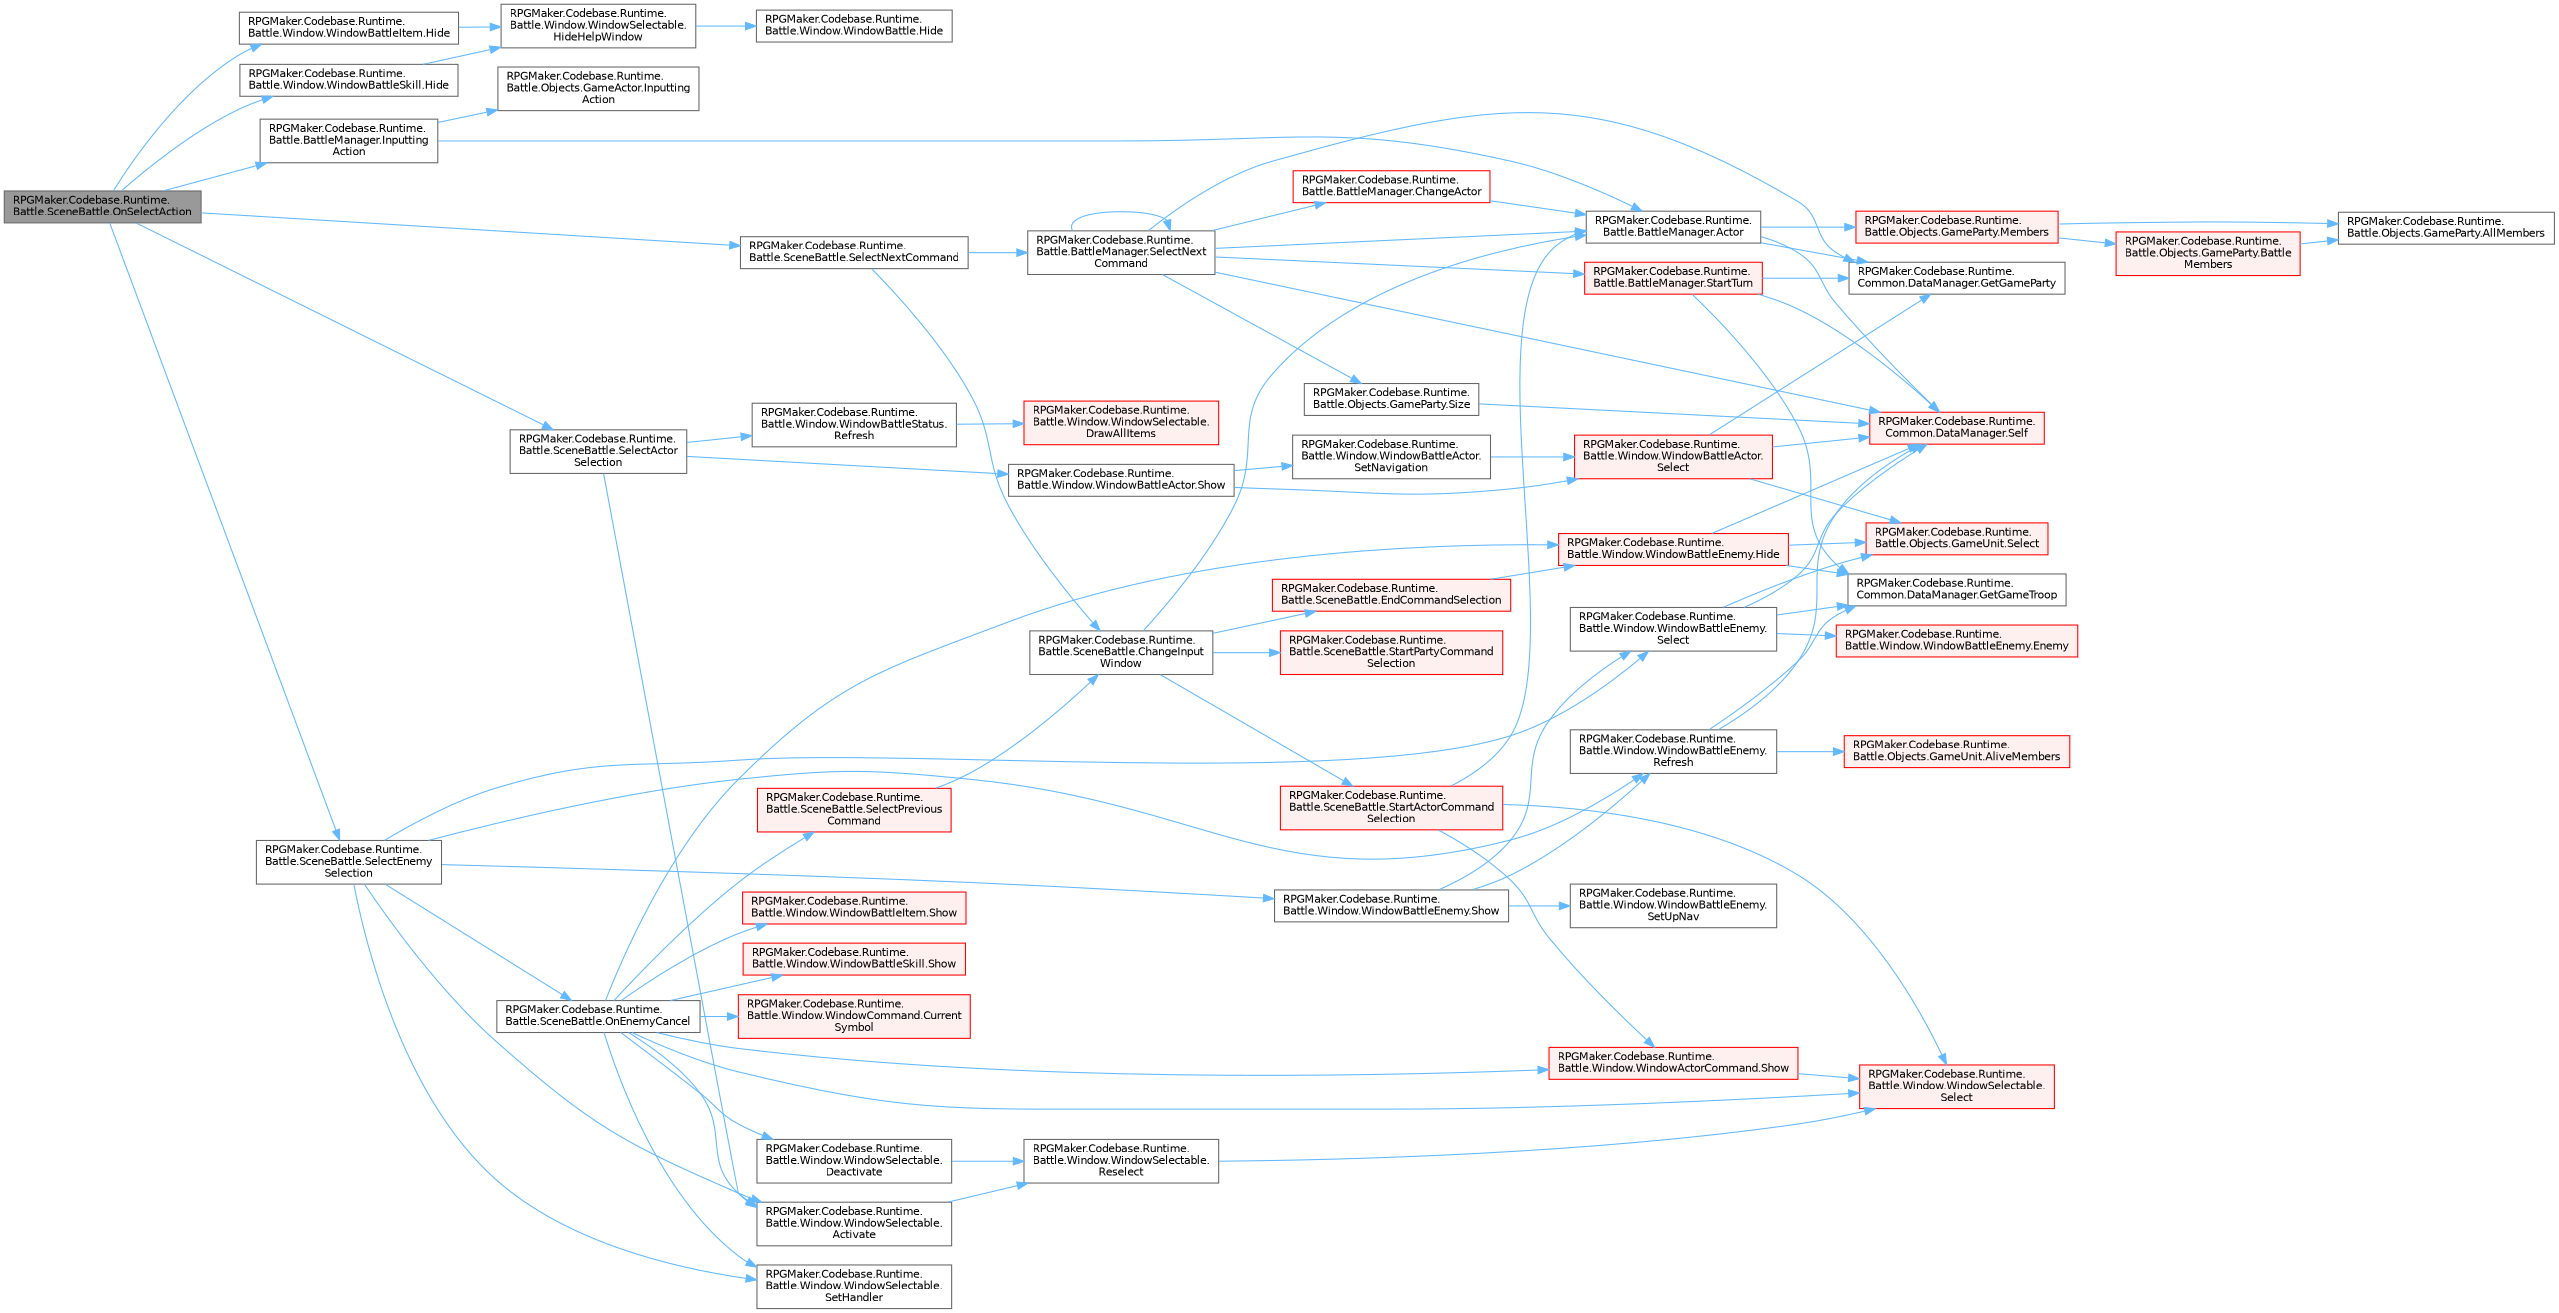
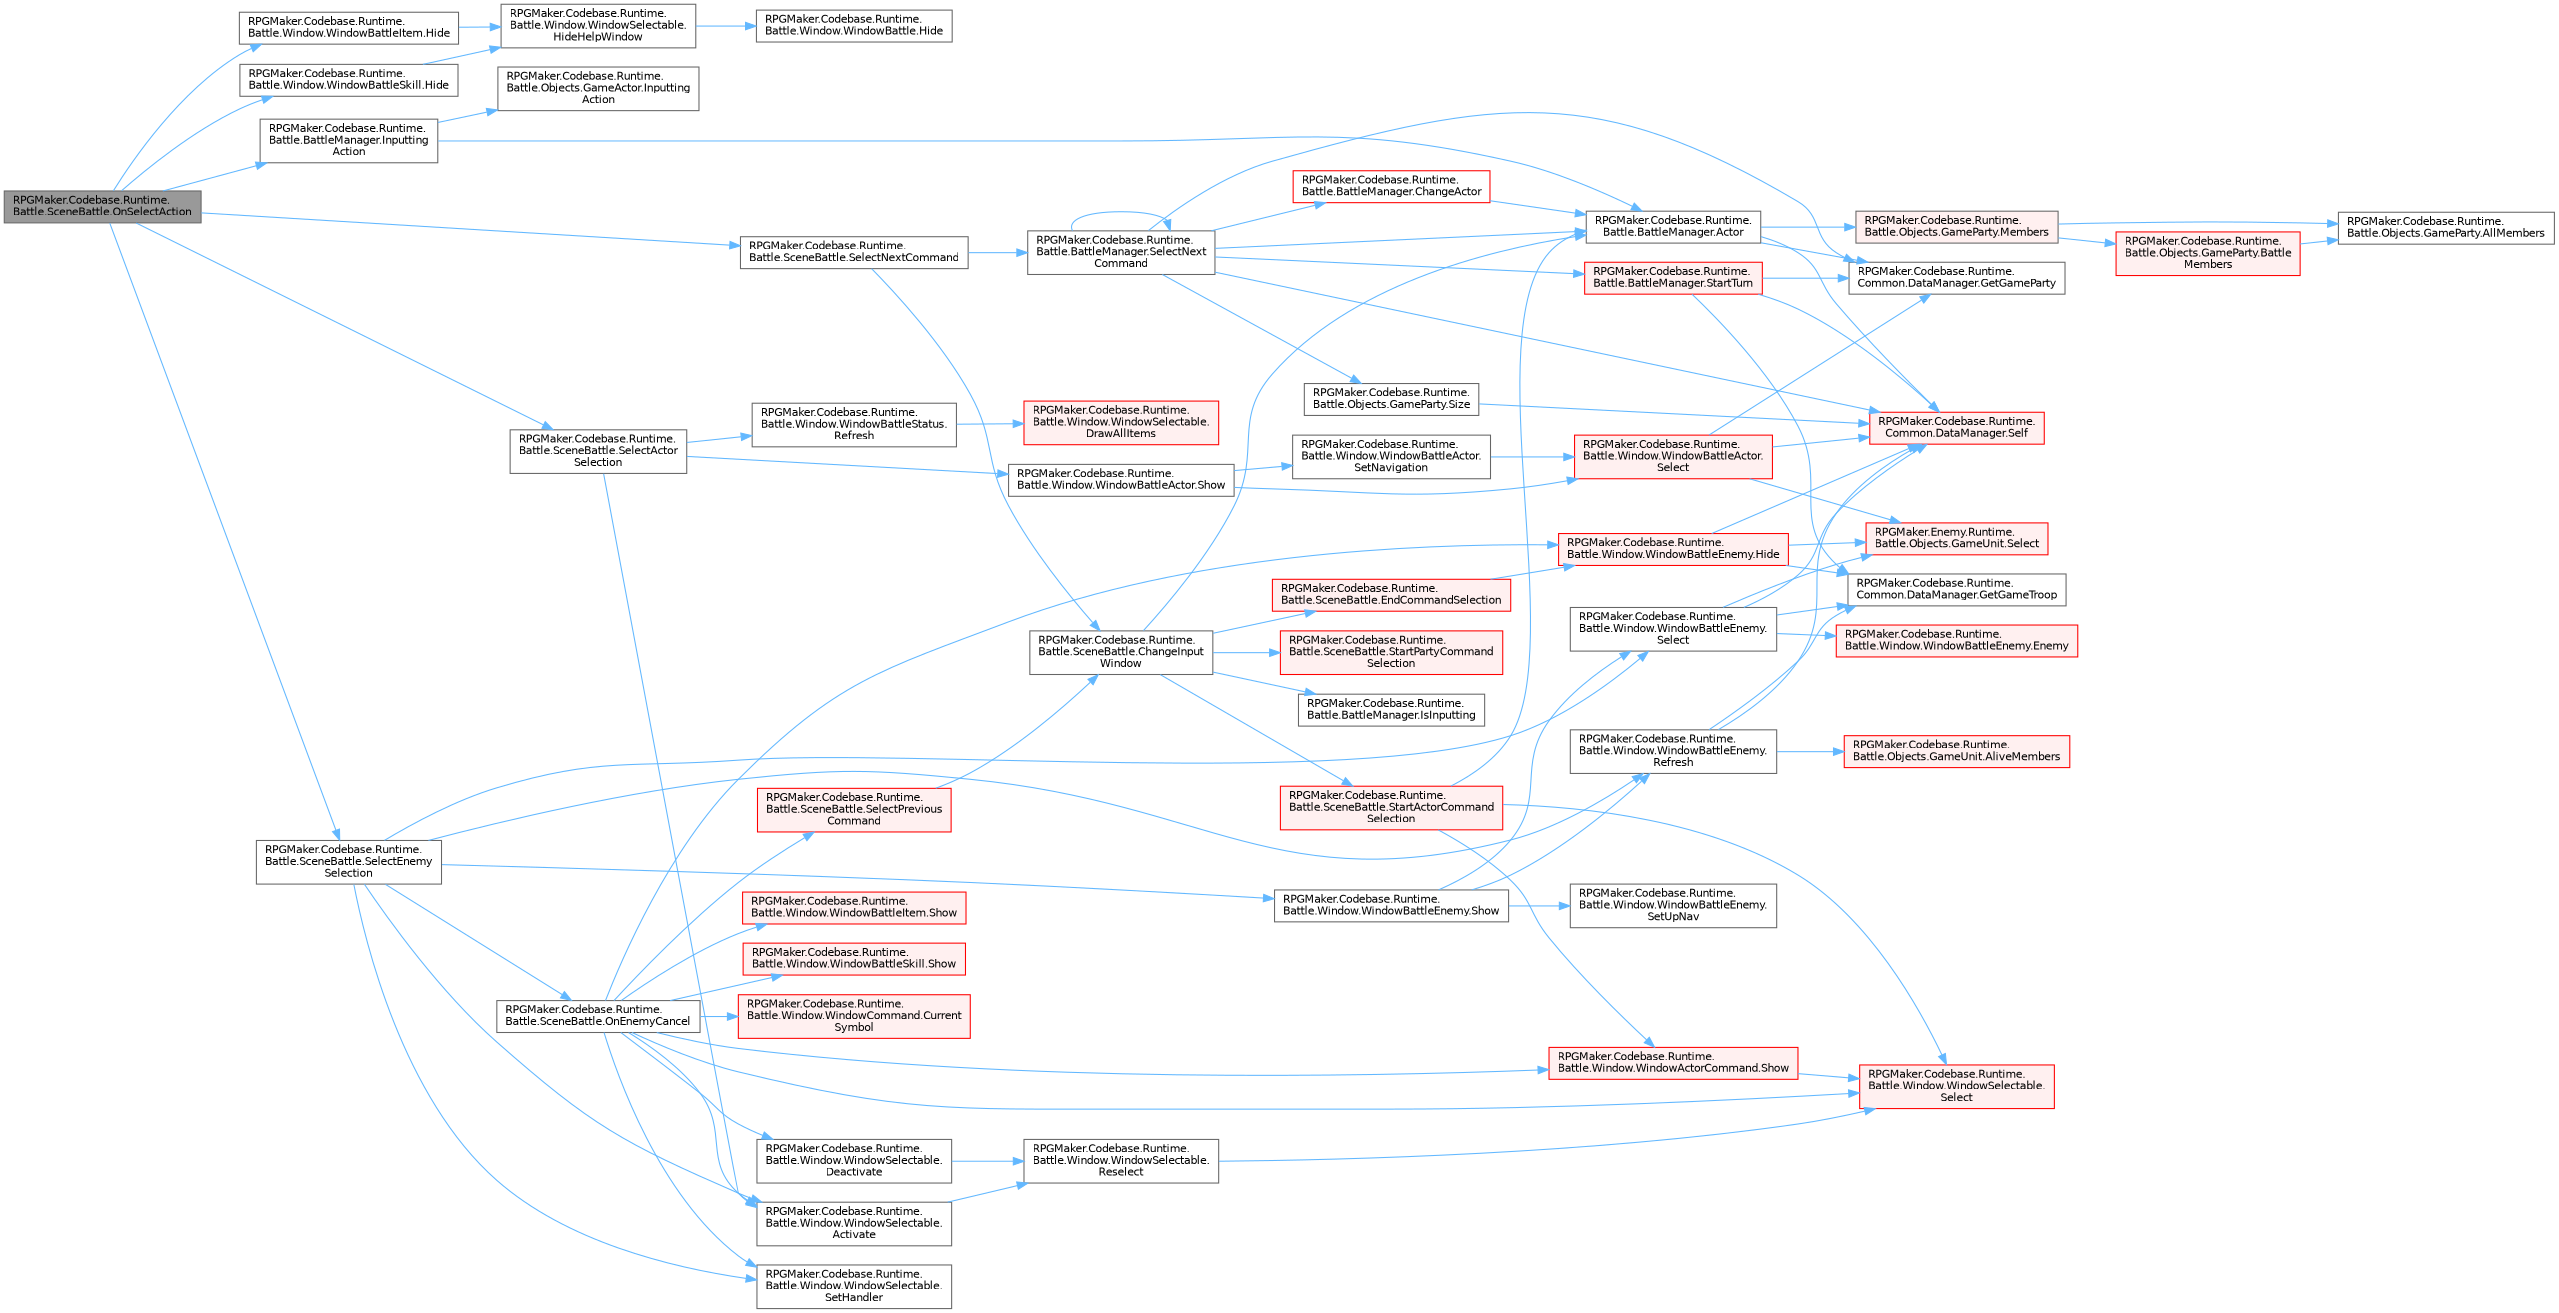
(1957, 227) -> (1957, 227)
(1957, 539) -> (1957, 539)
none -> (1392, 710)
